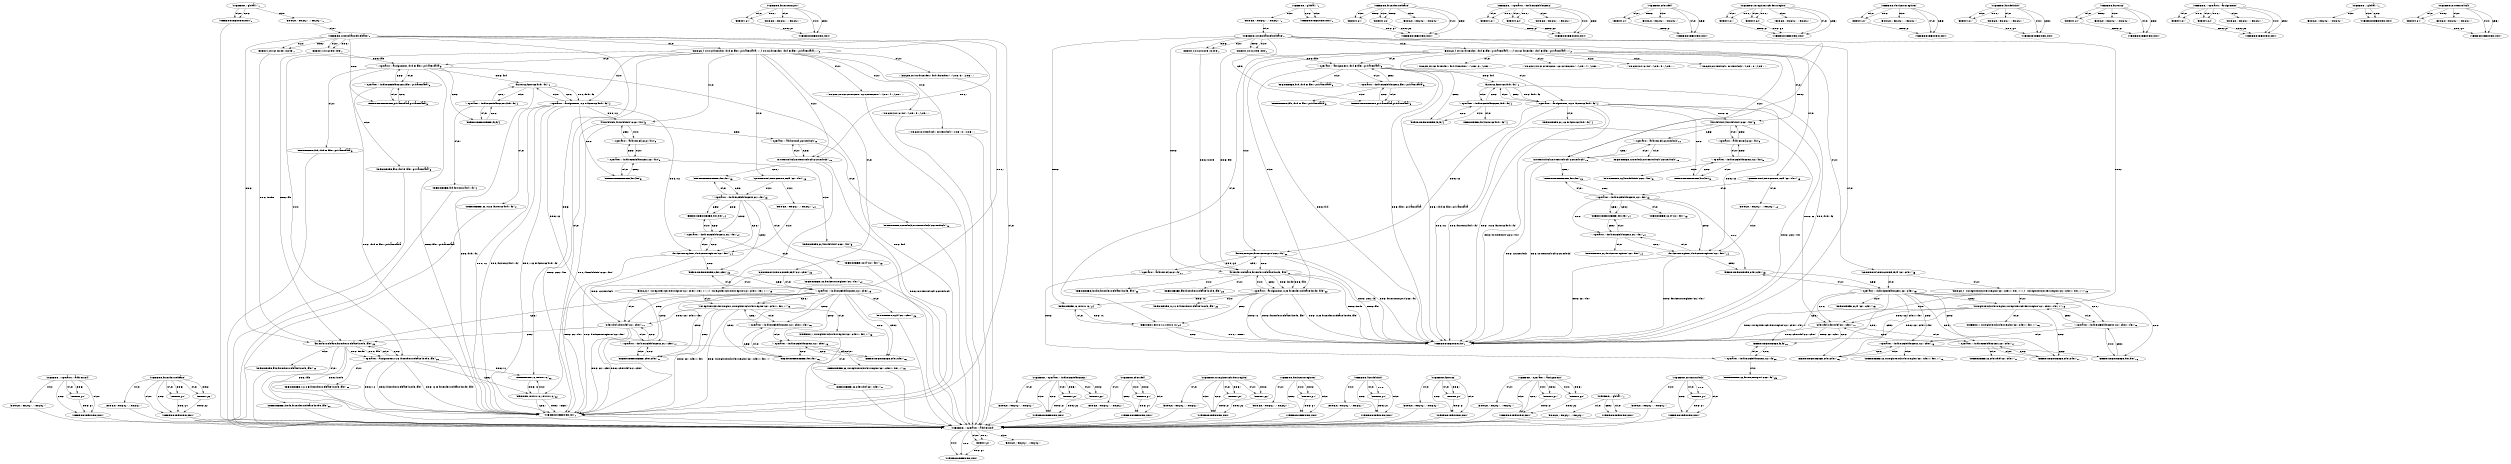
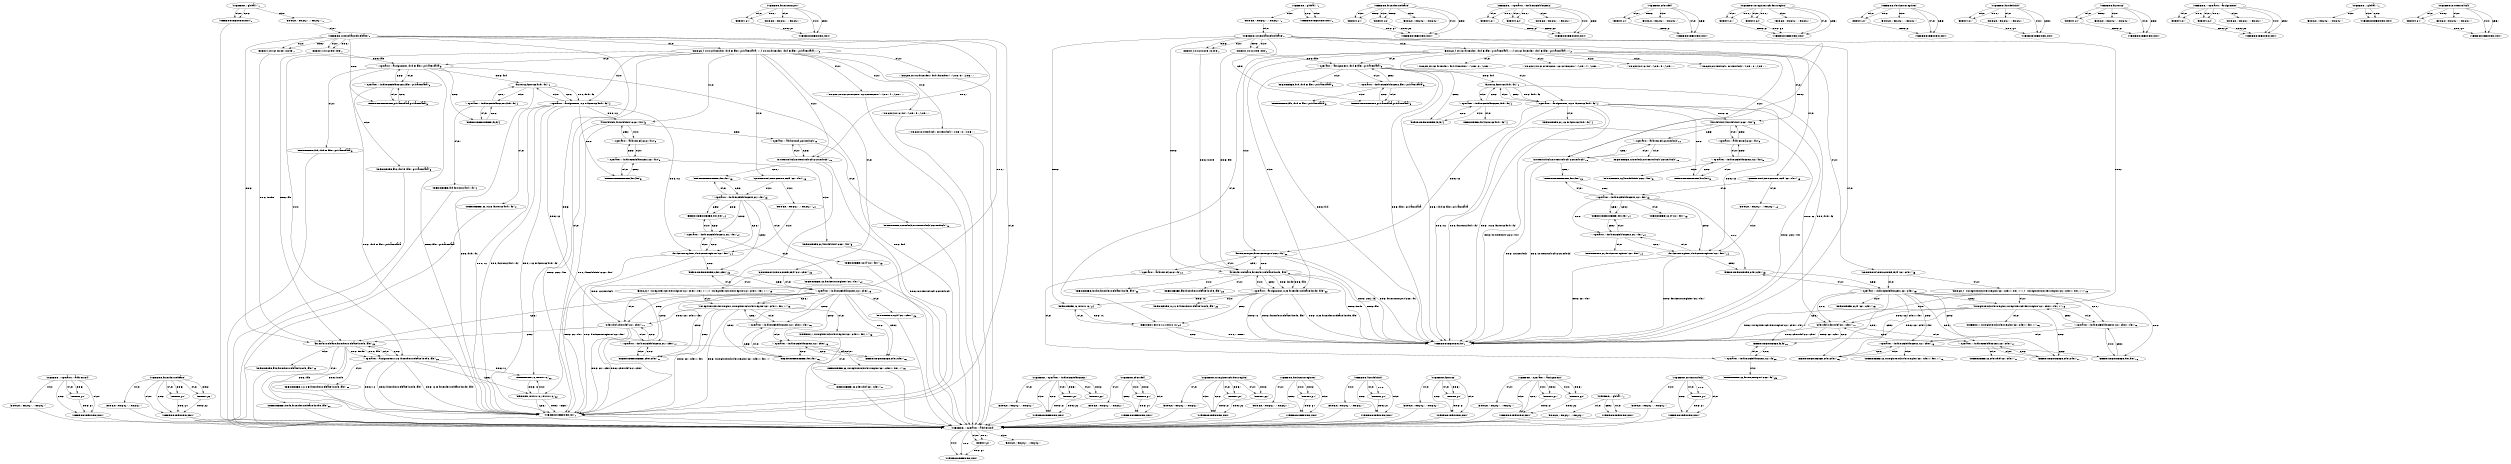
(1231, 263) -> (1231, 263)
(1182, 272) -> (1182, 272)
(1049, 316) -> (1049, 316)
